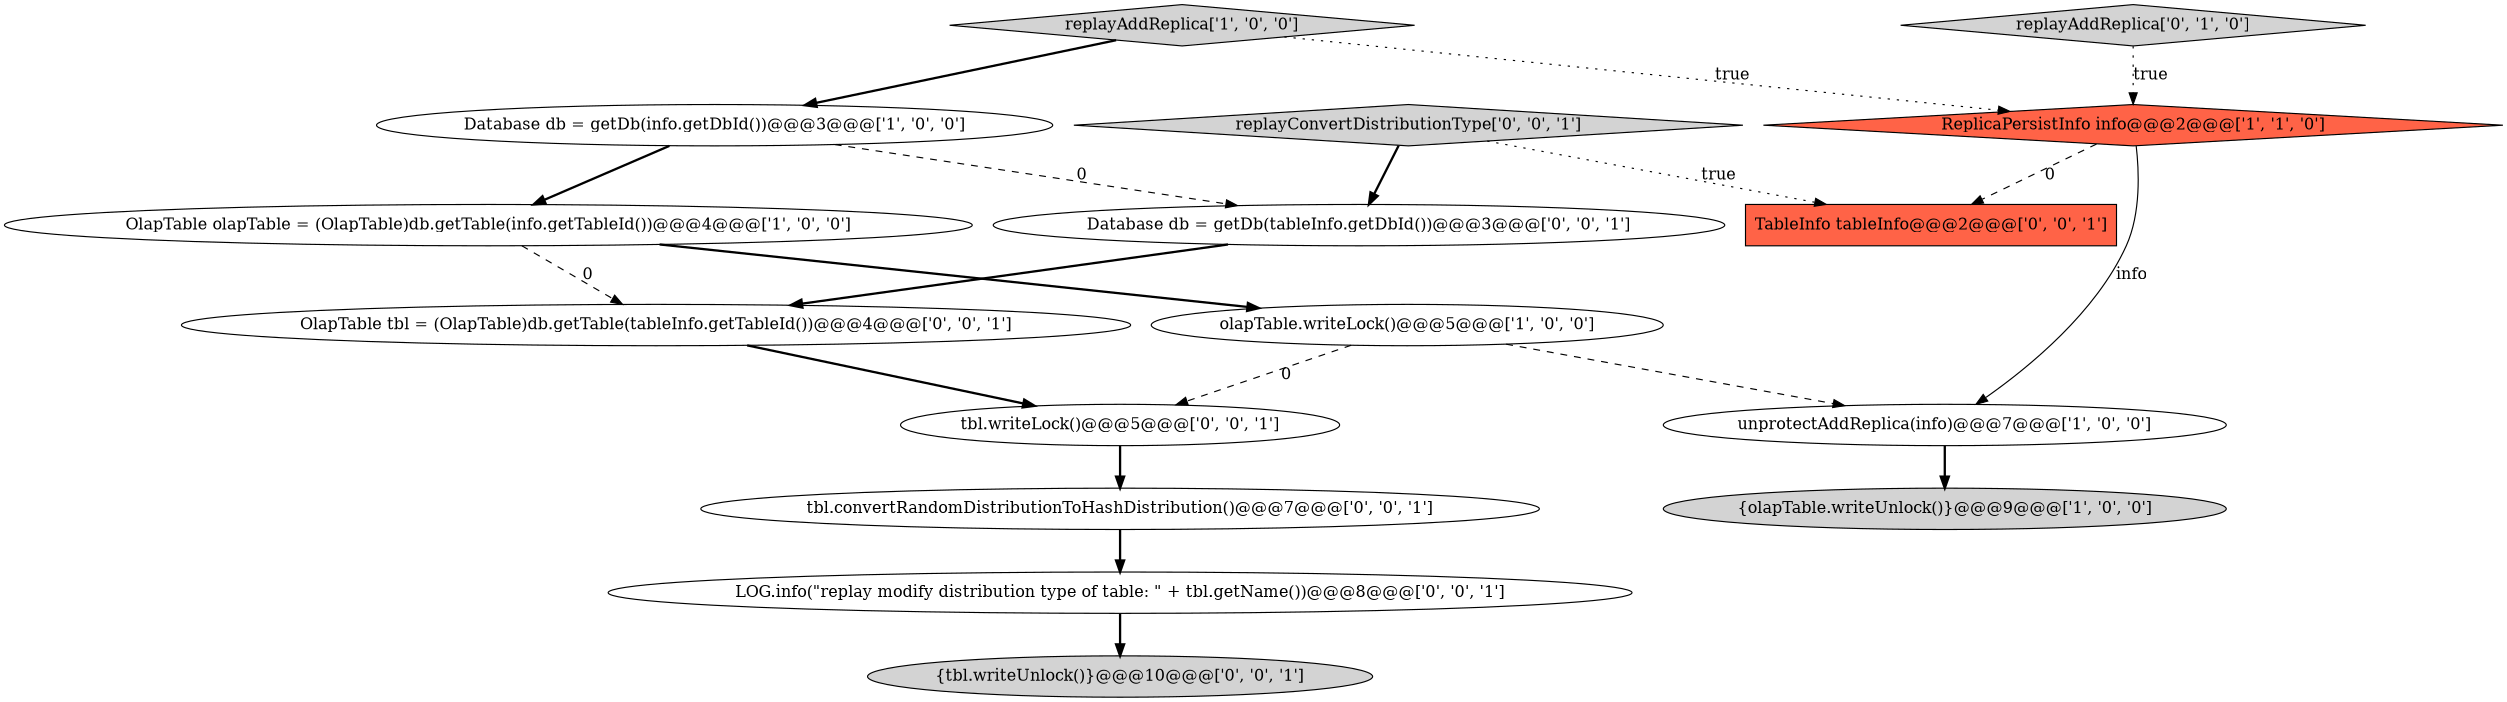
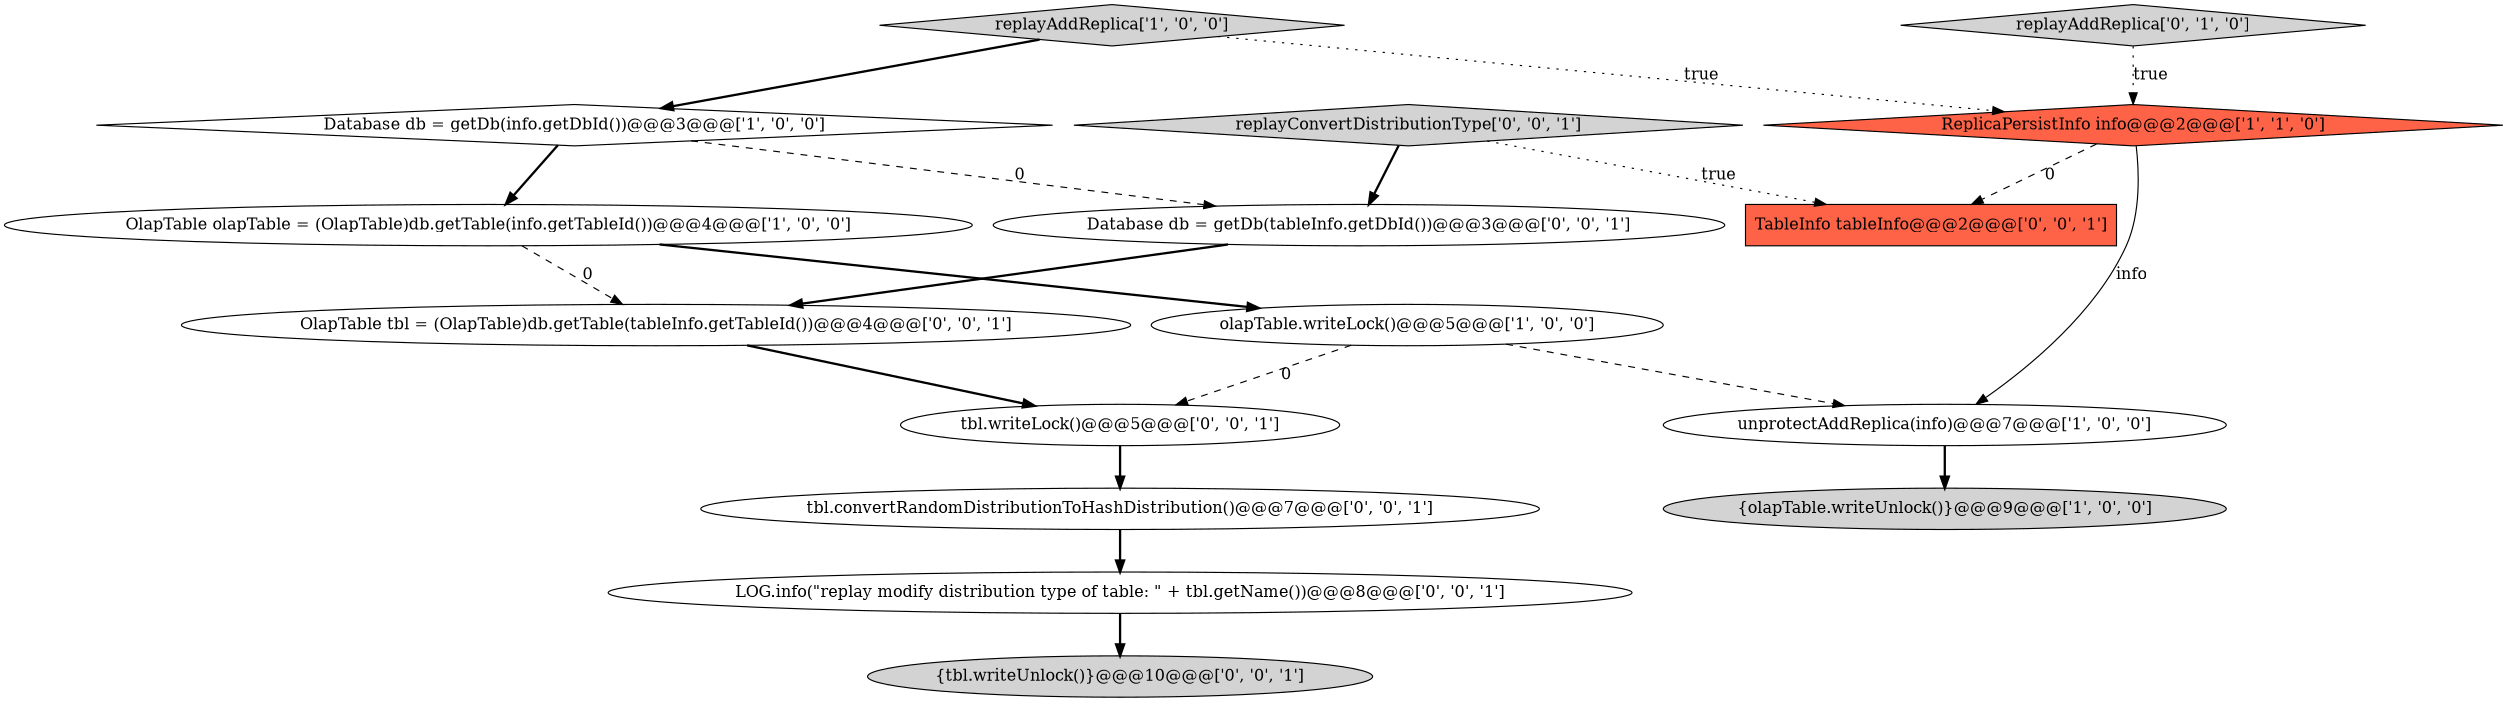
(715, 125) -> (574, 125)
